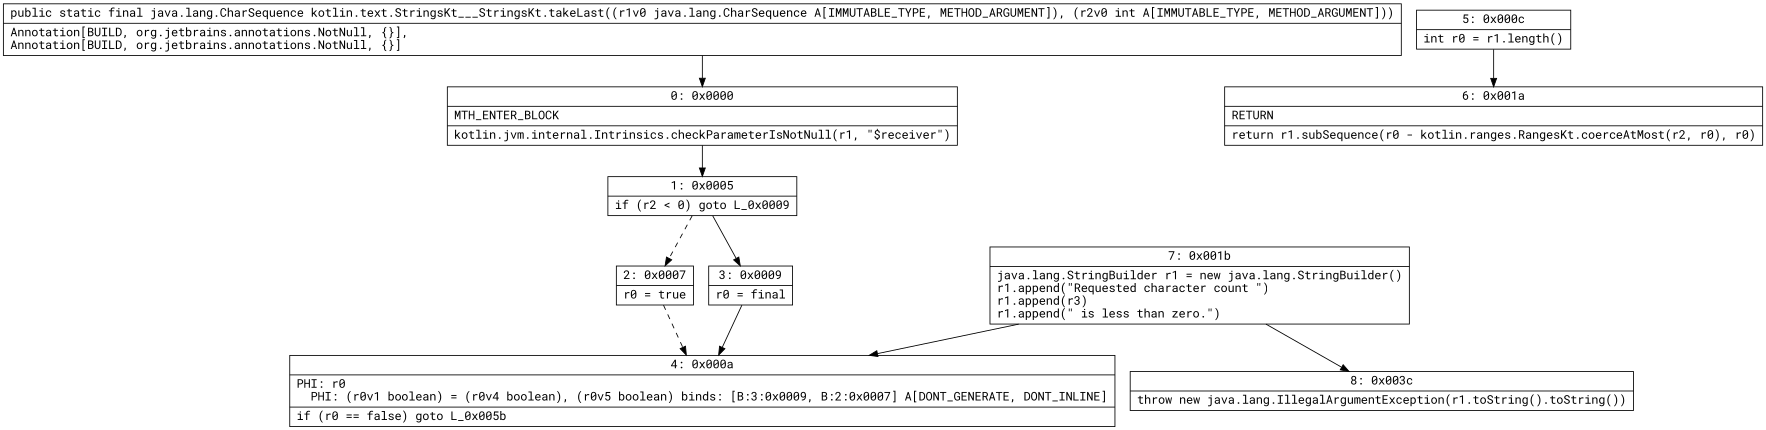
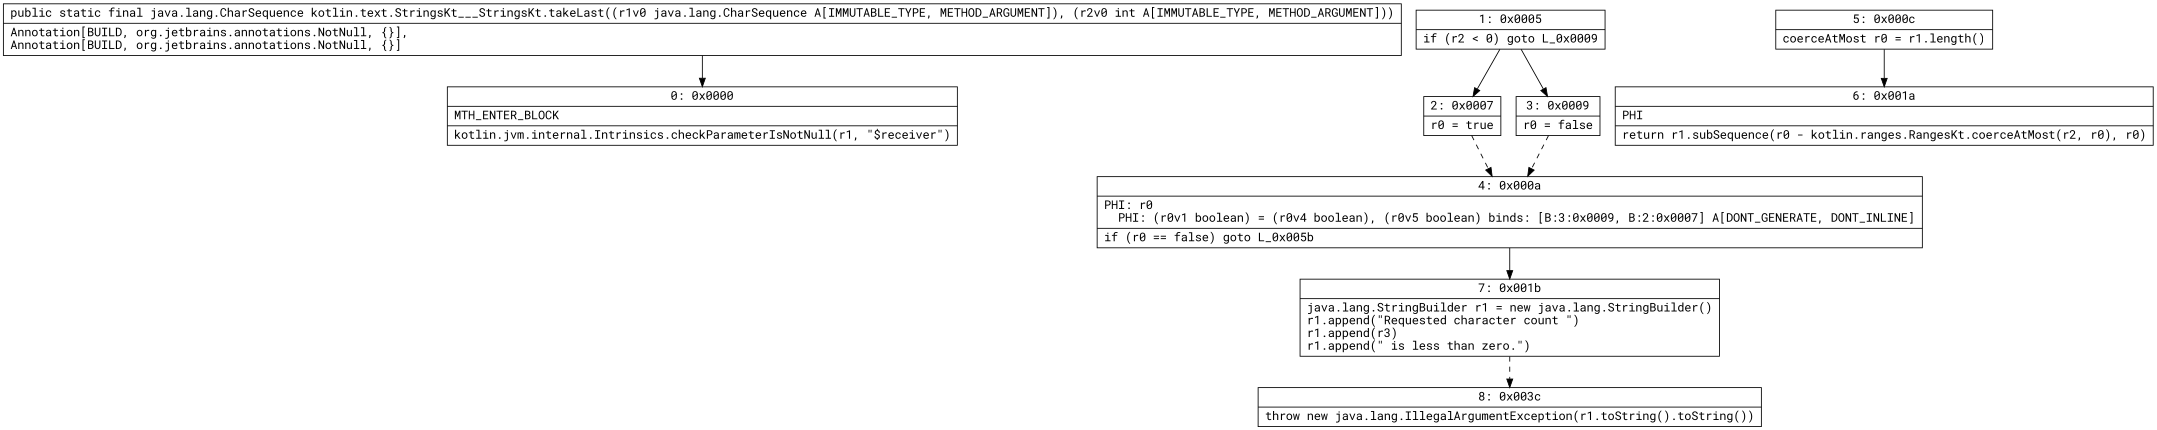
(1494, 39) -> (1884, 39)
(1253, 116) -> (1633, 116)
(702, 157) -> none
(681, 237) -> (1489, 69)
(751, 295) -> (1558, 125)
(732, 326) -> (1540, 152)
(948, 339) -> (1510, 259)
(1304, 346) -> (1510, 368)
